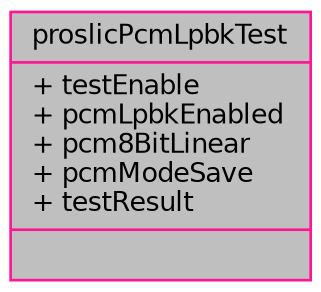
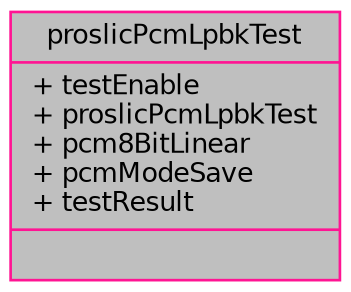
(158, 116) -> (175, 116)
